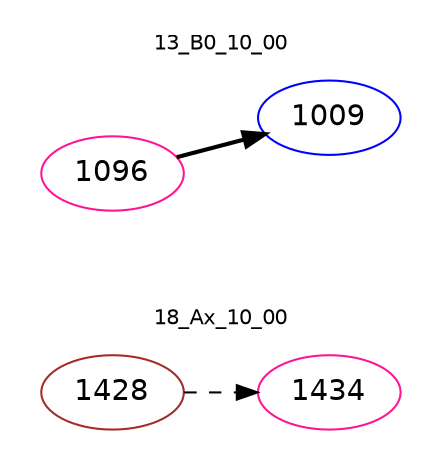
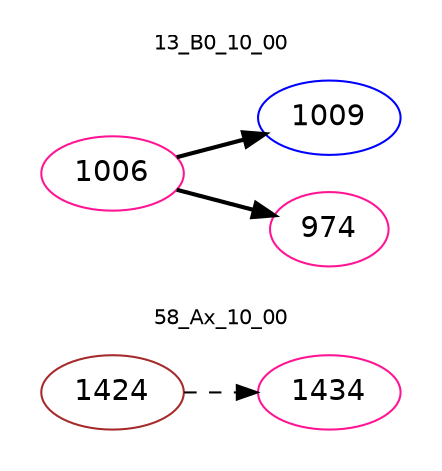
(113, 173) -> (113, 173)
none -> (329, 229)
(221, 319) -> (221, 319)
(113, 392) -> (113, 392)
